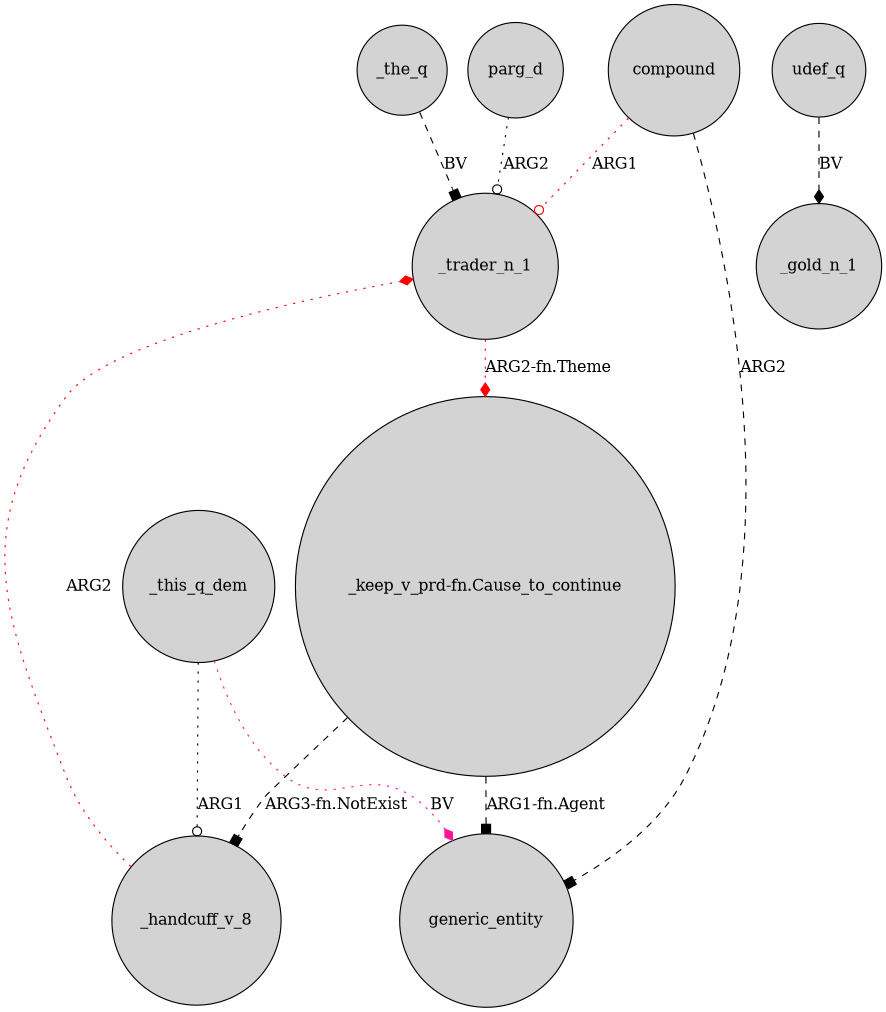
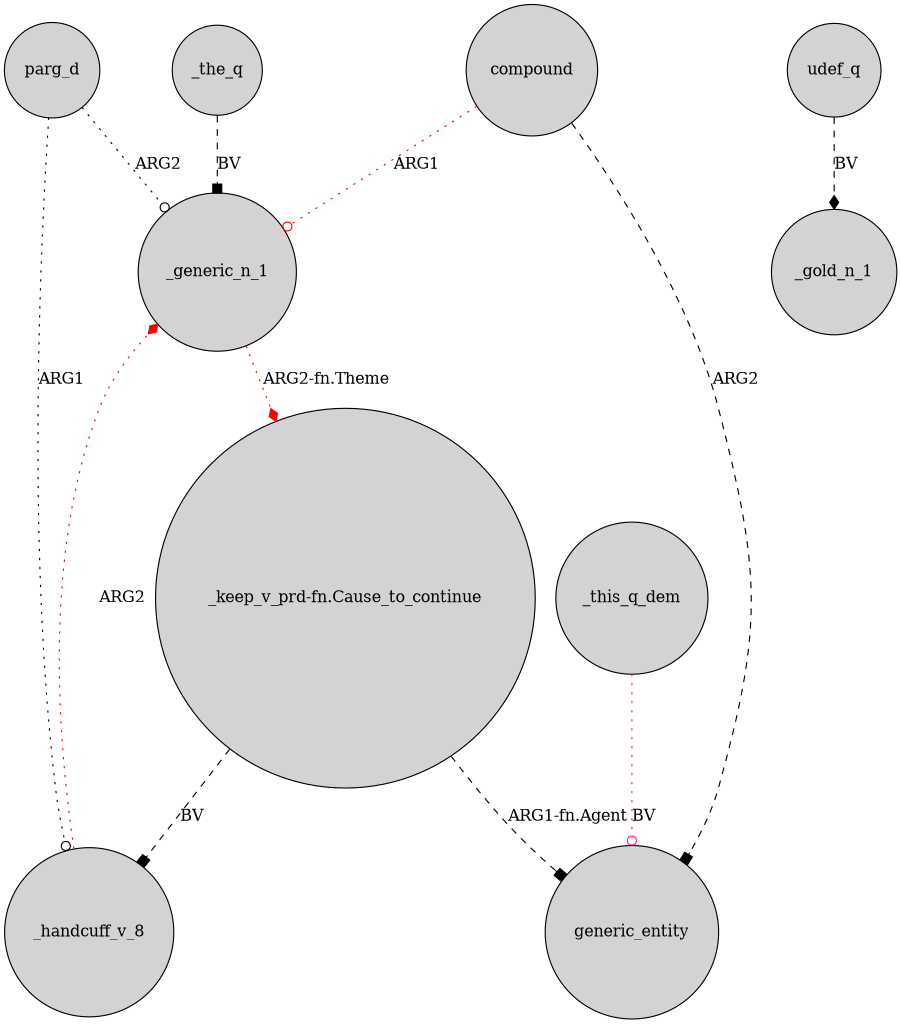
(485, 266) -> (217, 272)
(198, 745) -> (38, 480)
(303, 786) -> (632, 755)
(336, 805) -> (192, 817)
